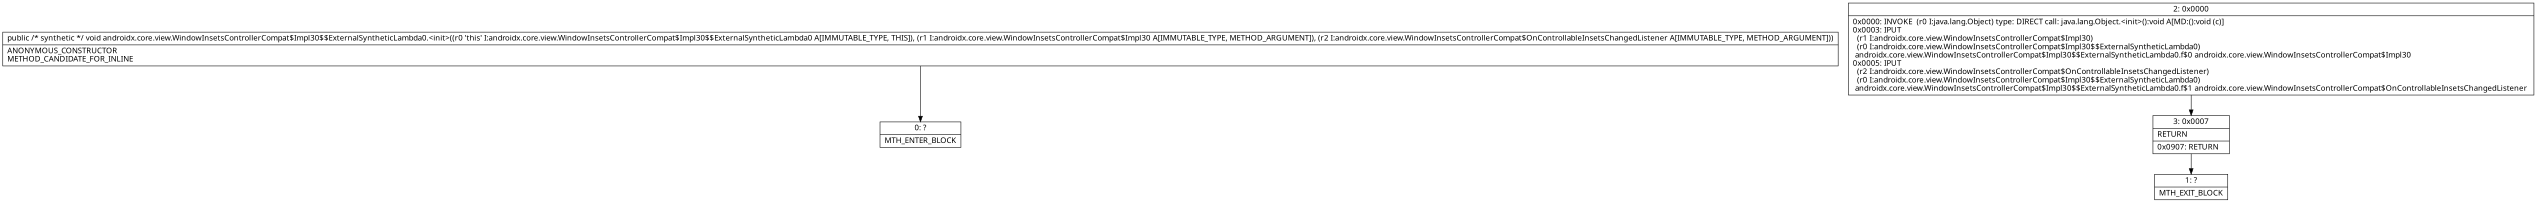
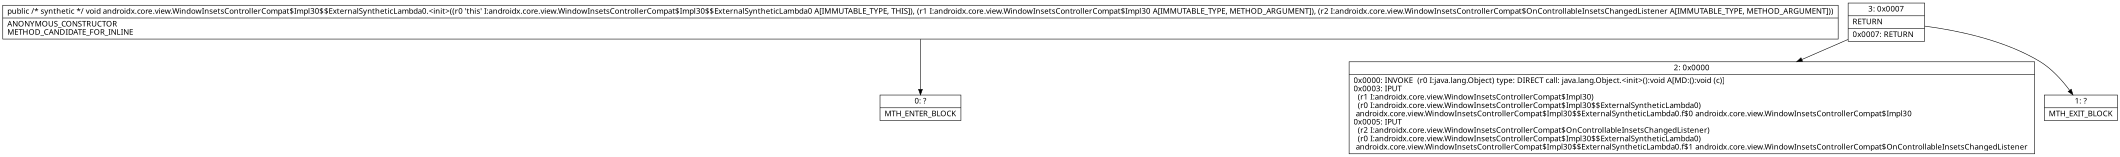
(2191, 102) -> (1825, 50)
(2191, 147) -> (1886, 35)
